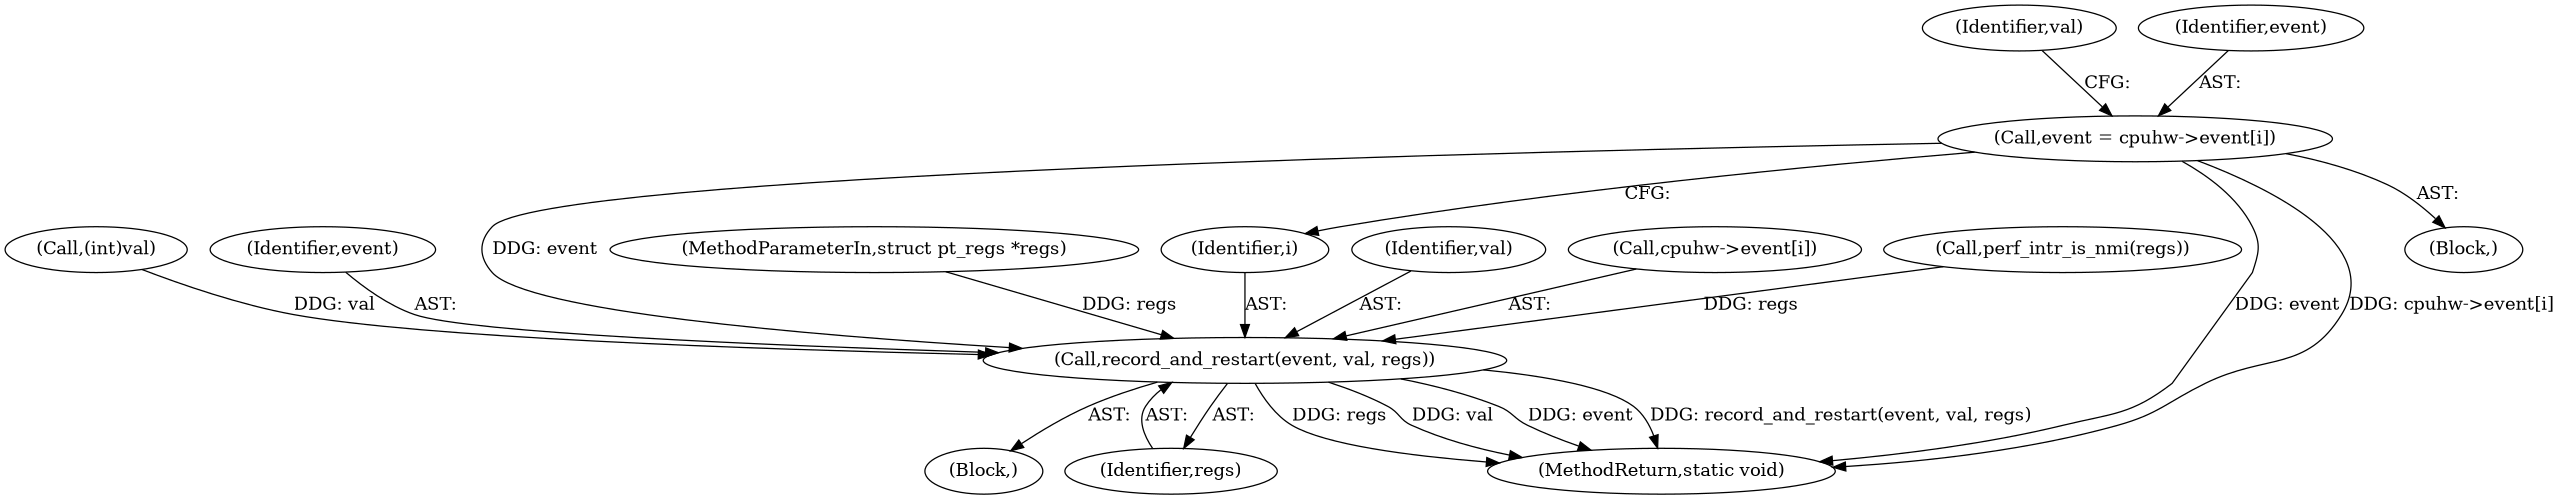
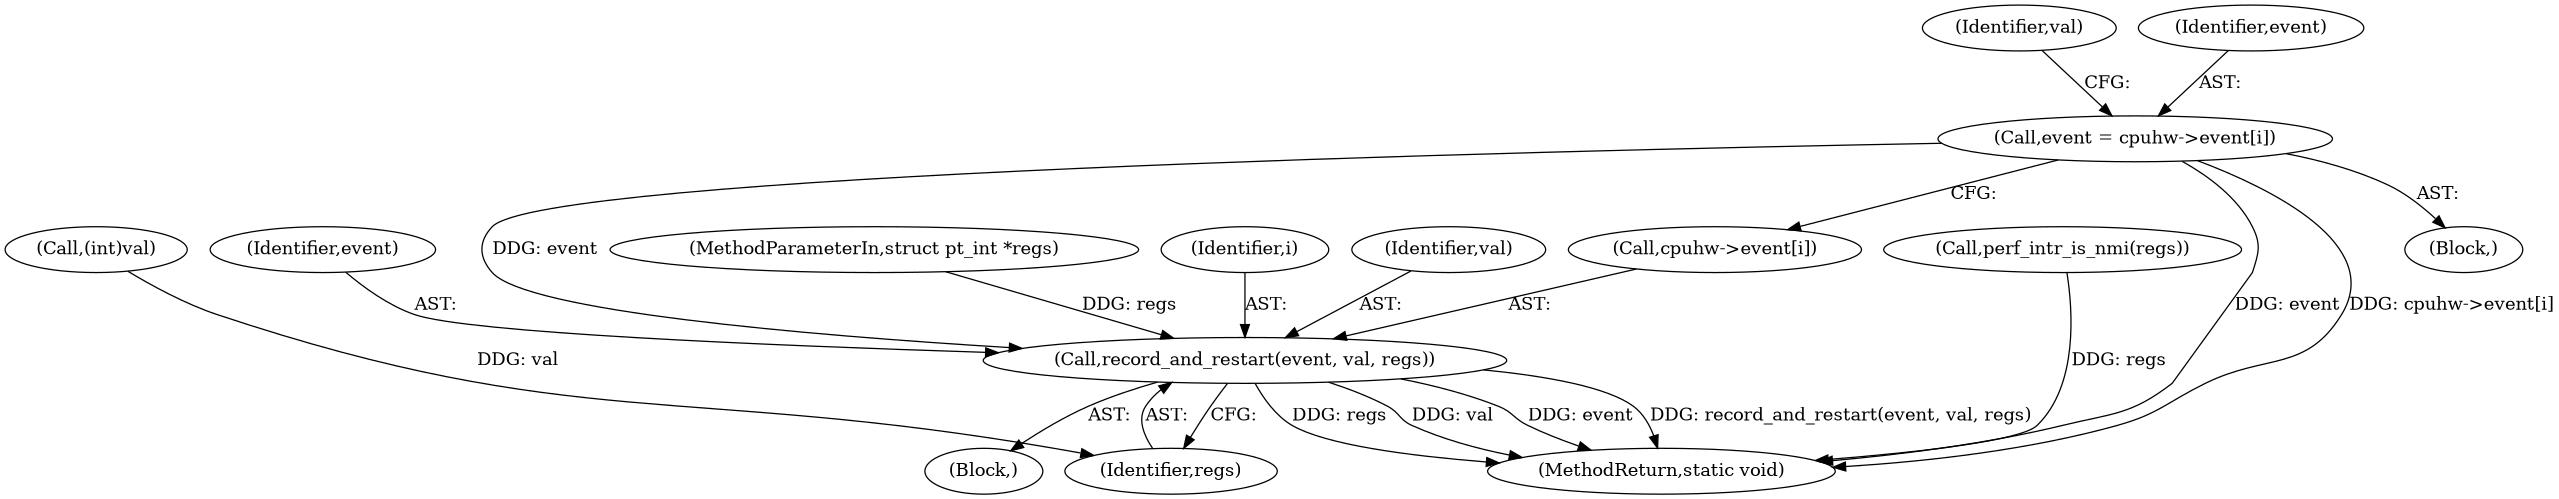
(1645, 185) -> (1929, 193)
(874, 250) -> (874, 250)
(1669, 303) -> (2044, 416)
(493, 335) -> (596, 398)
(1237, 416) -> (1237, 416)
